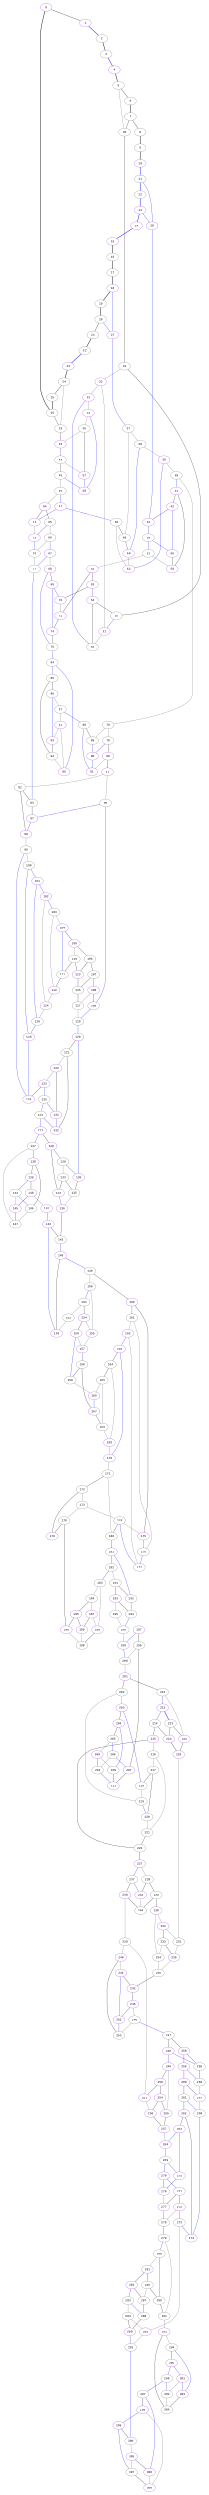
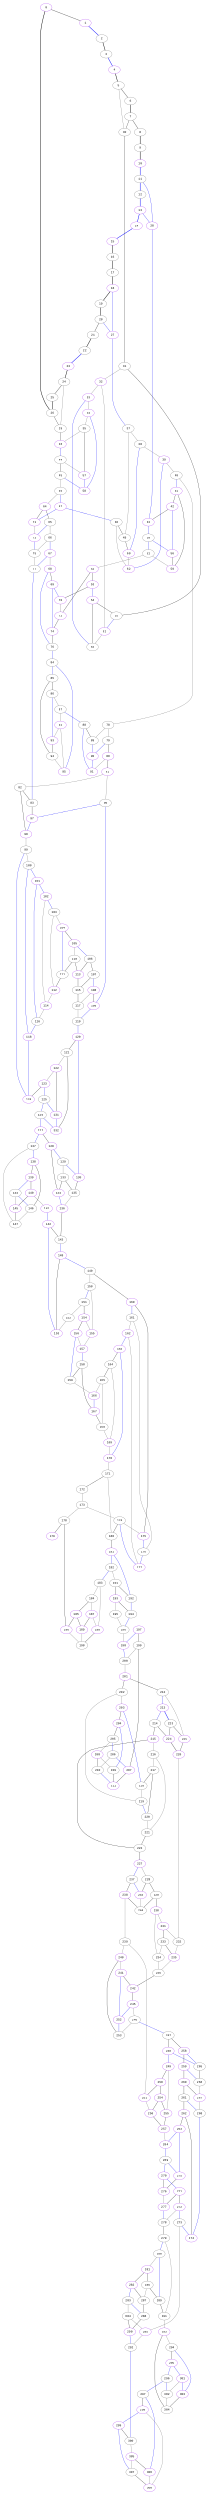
(61, 1510) -> none
